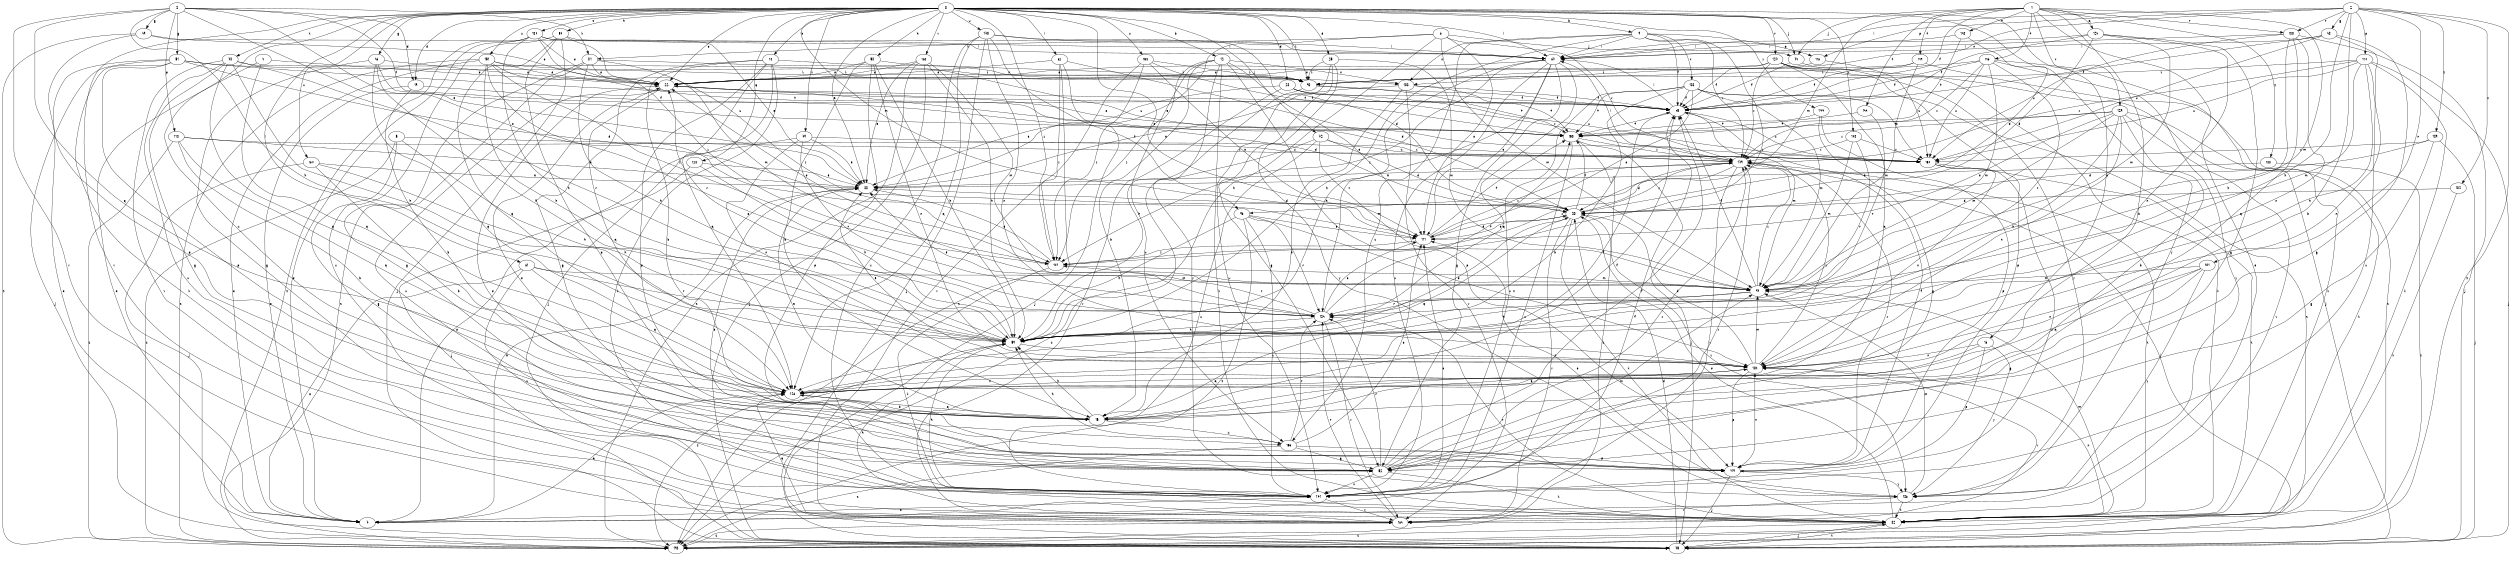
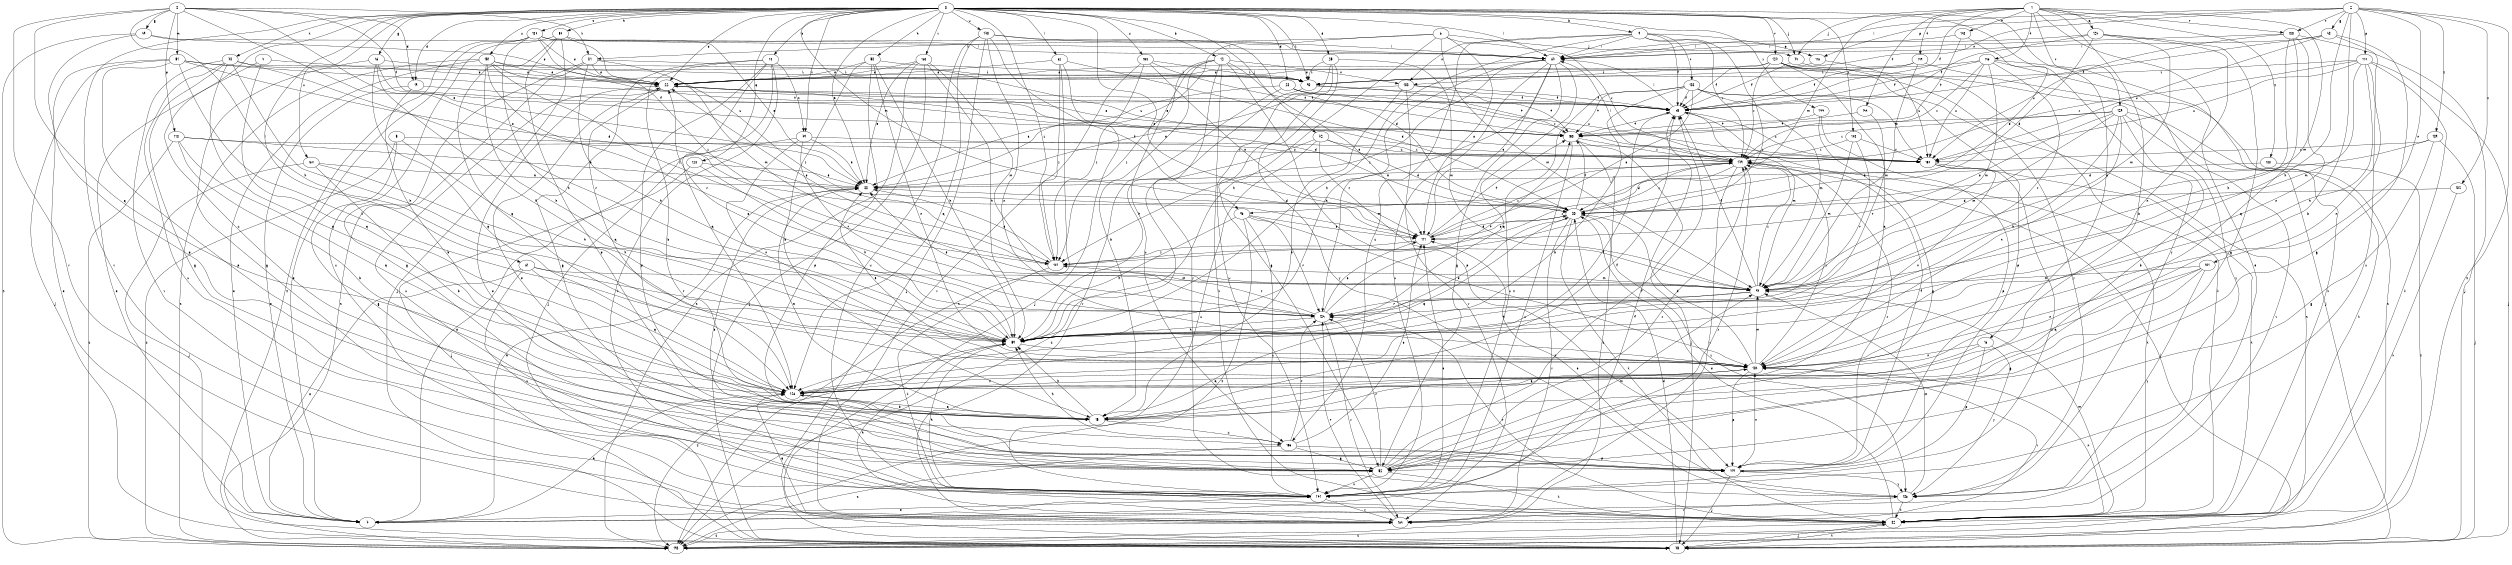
(178, 34) -> (178, 34)
(1210, 79) -> (797, 96)
(842, 506) -> (919, 353)
